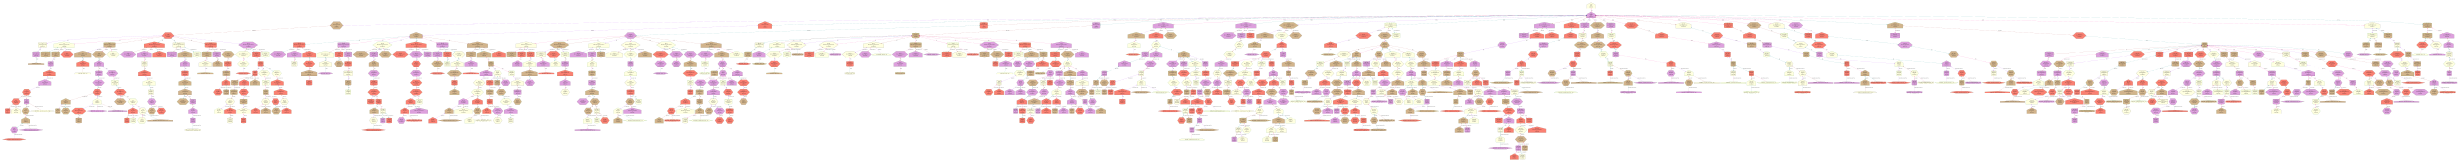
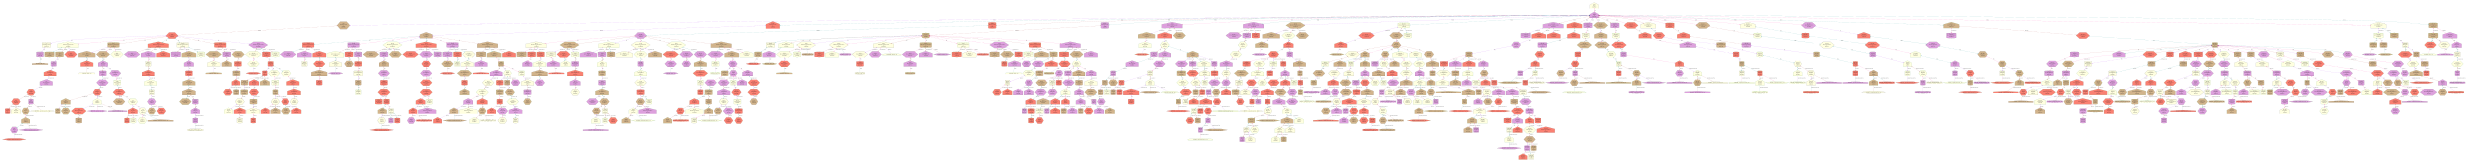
(207, 54) -> (214, 54)
